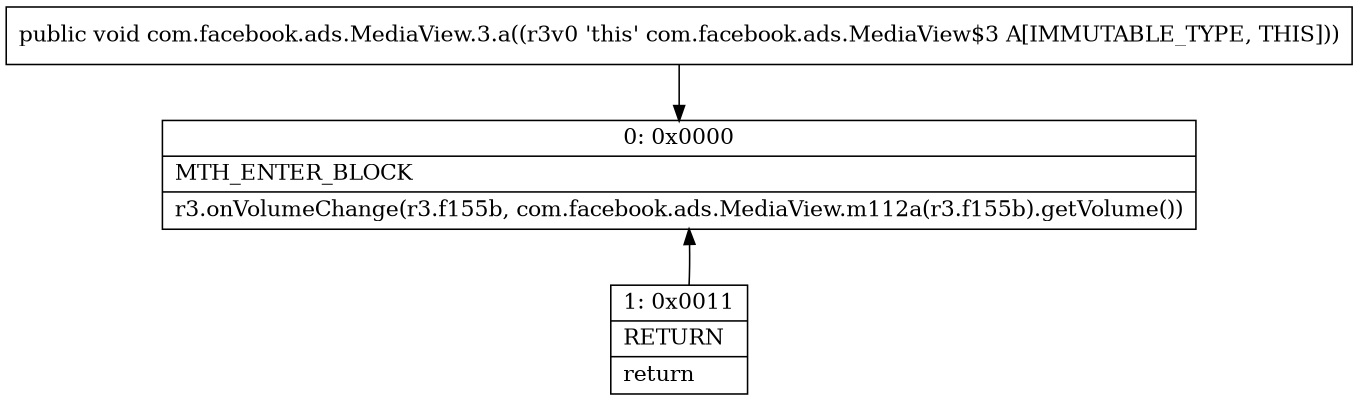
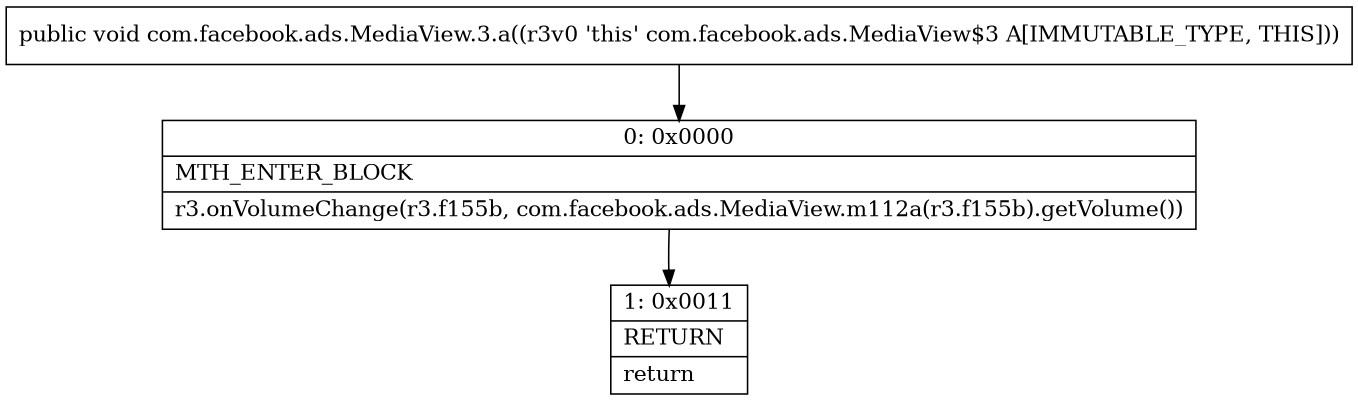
(690, 265) -> (669, 249)
